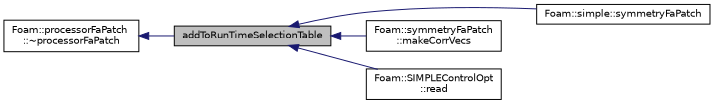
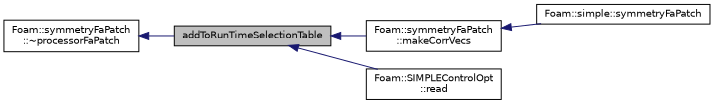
(417, 9) -> (526, 25)
(71, 36) -> (71, 36)
